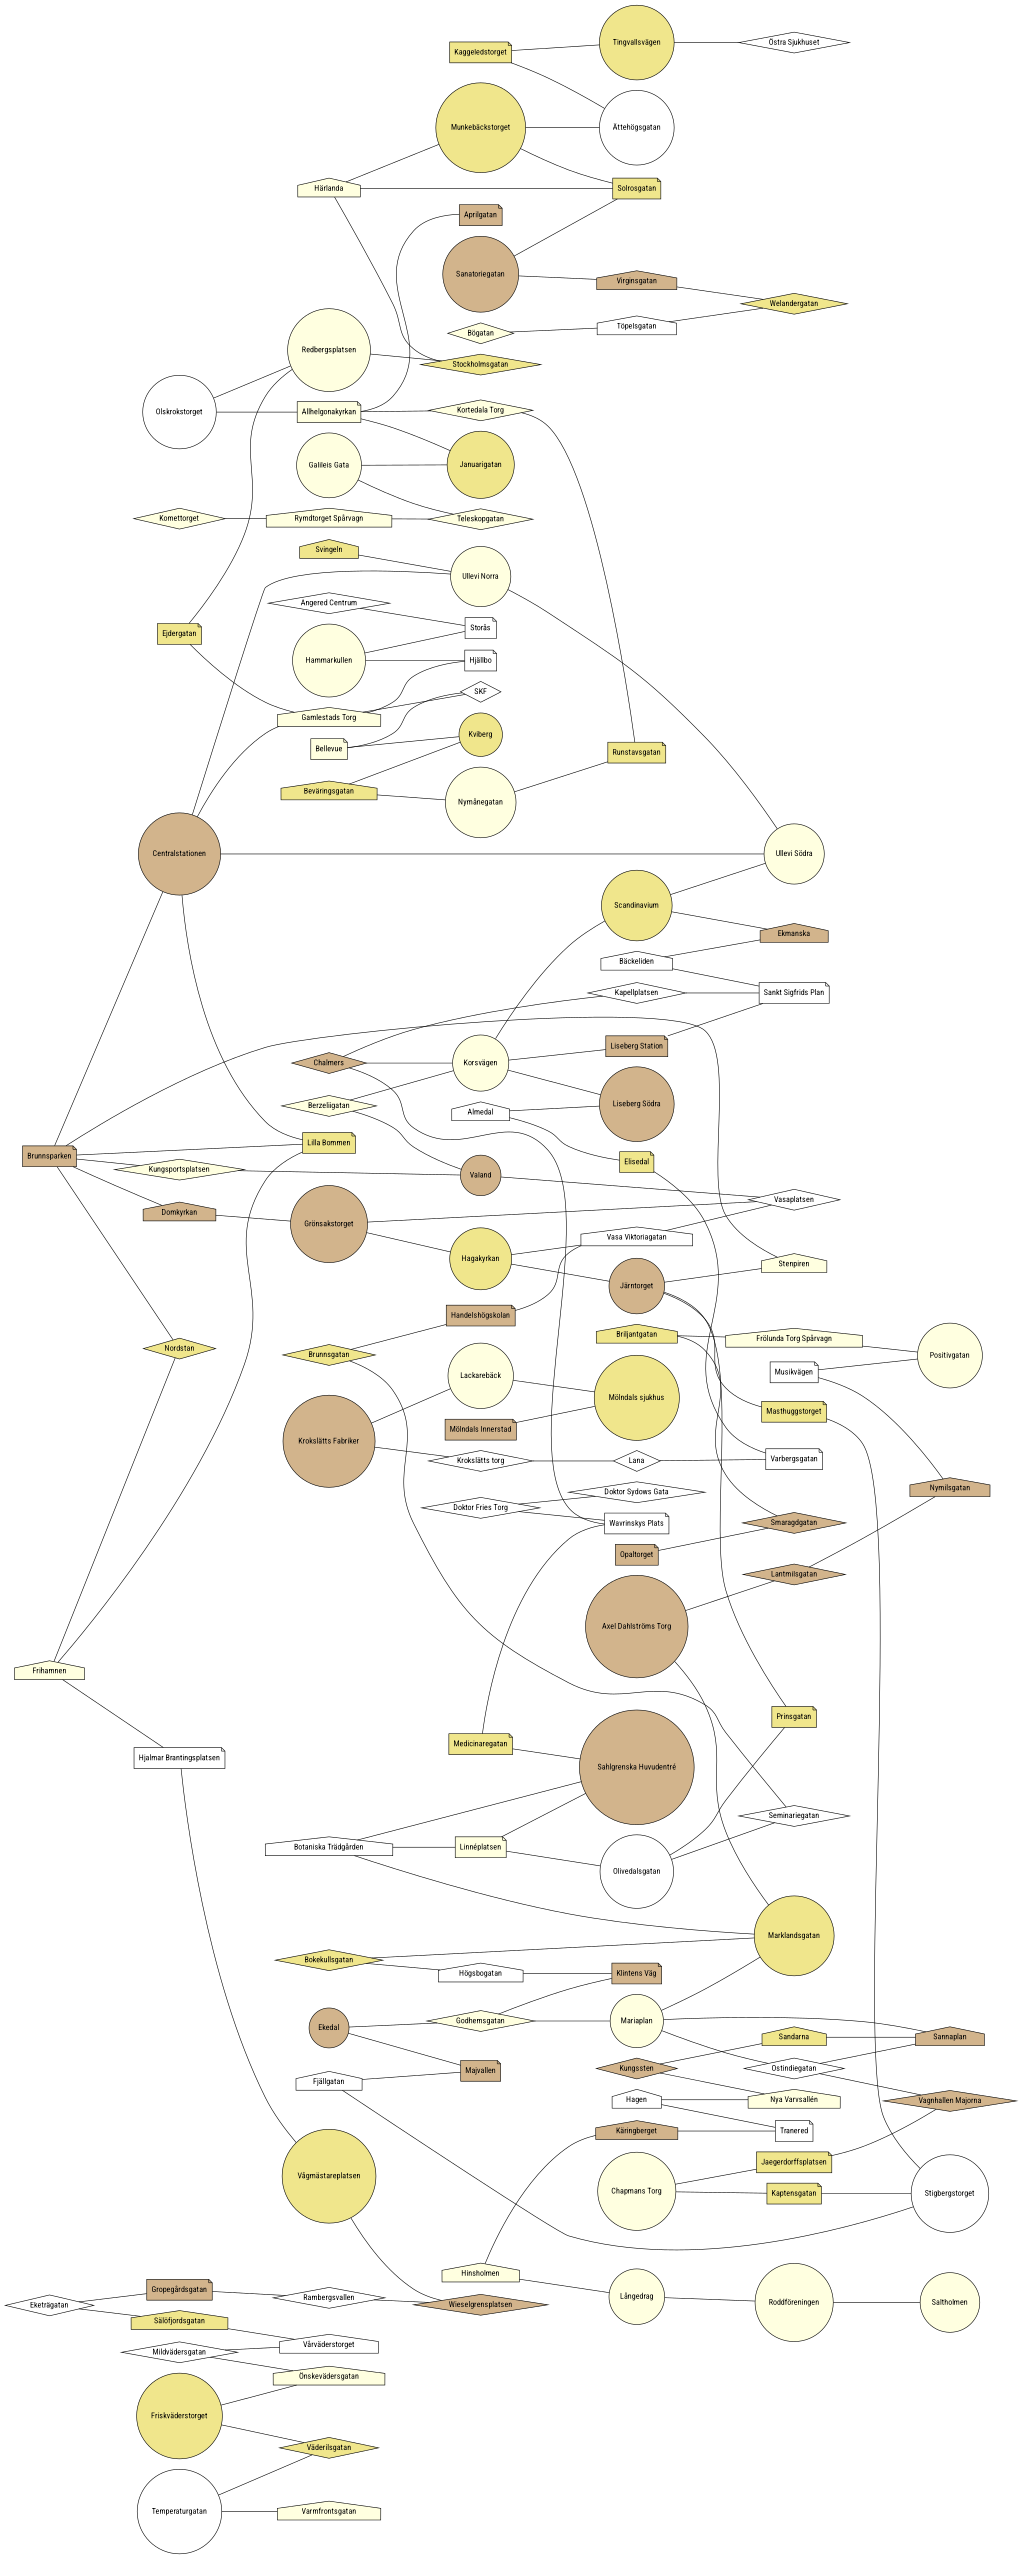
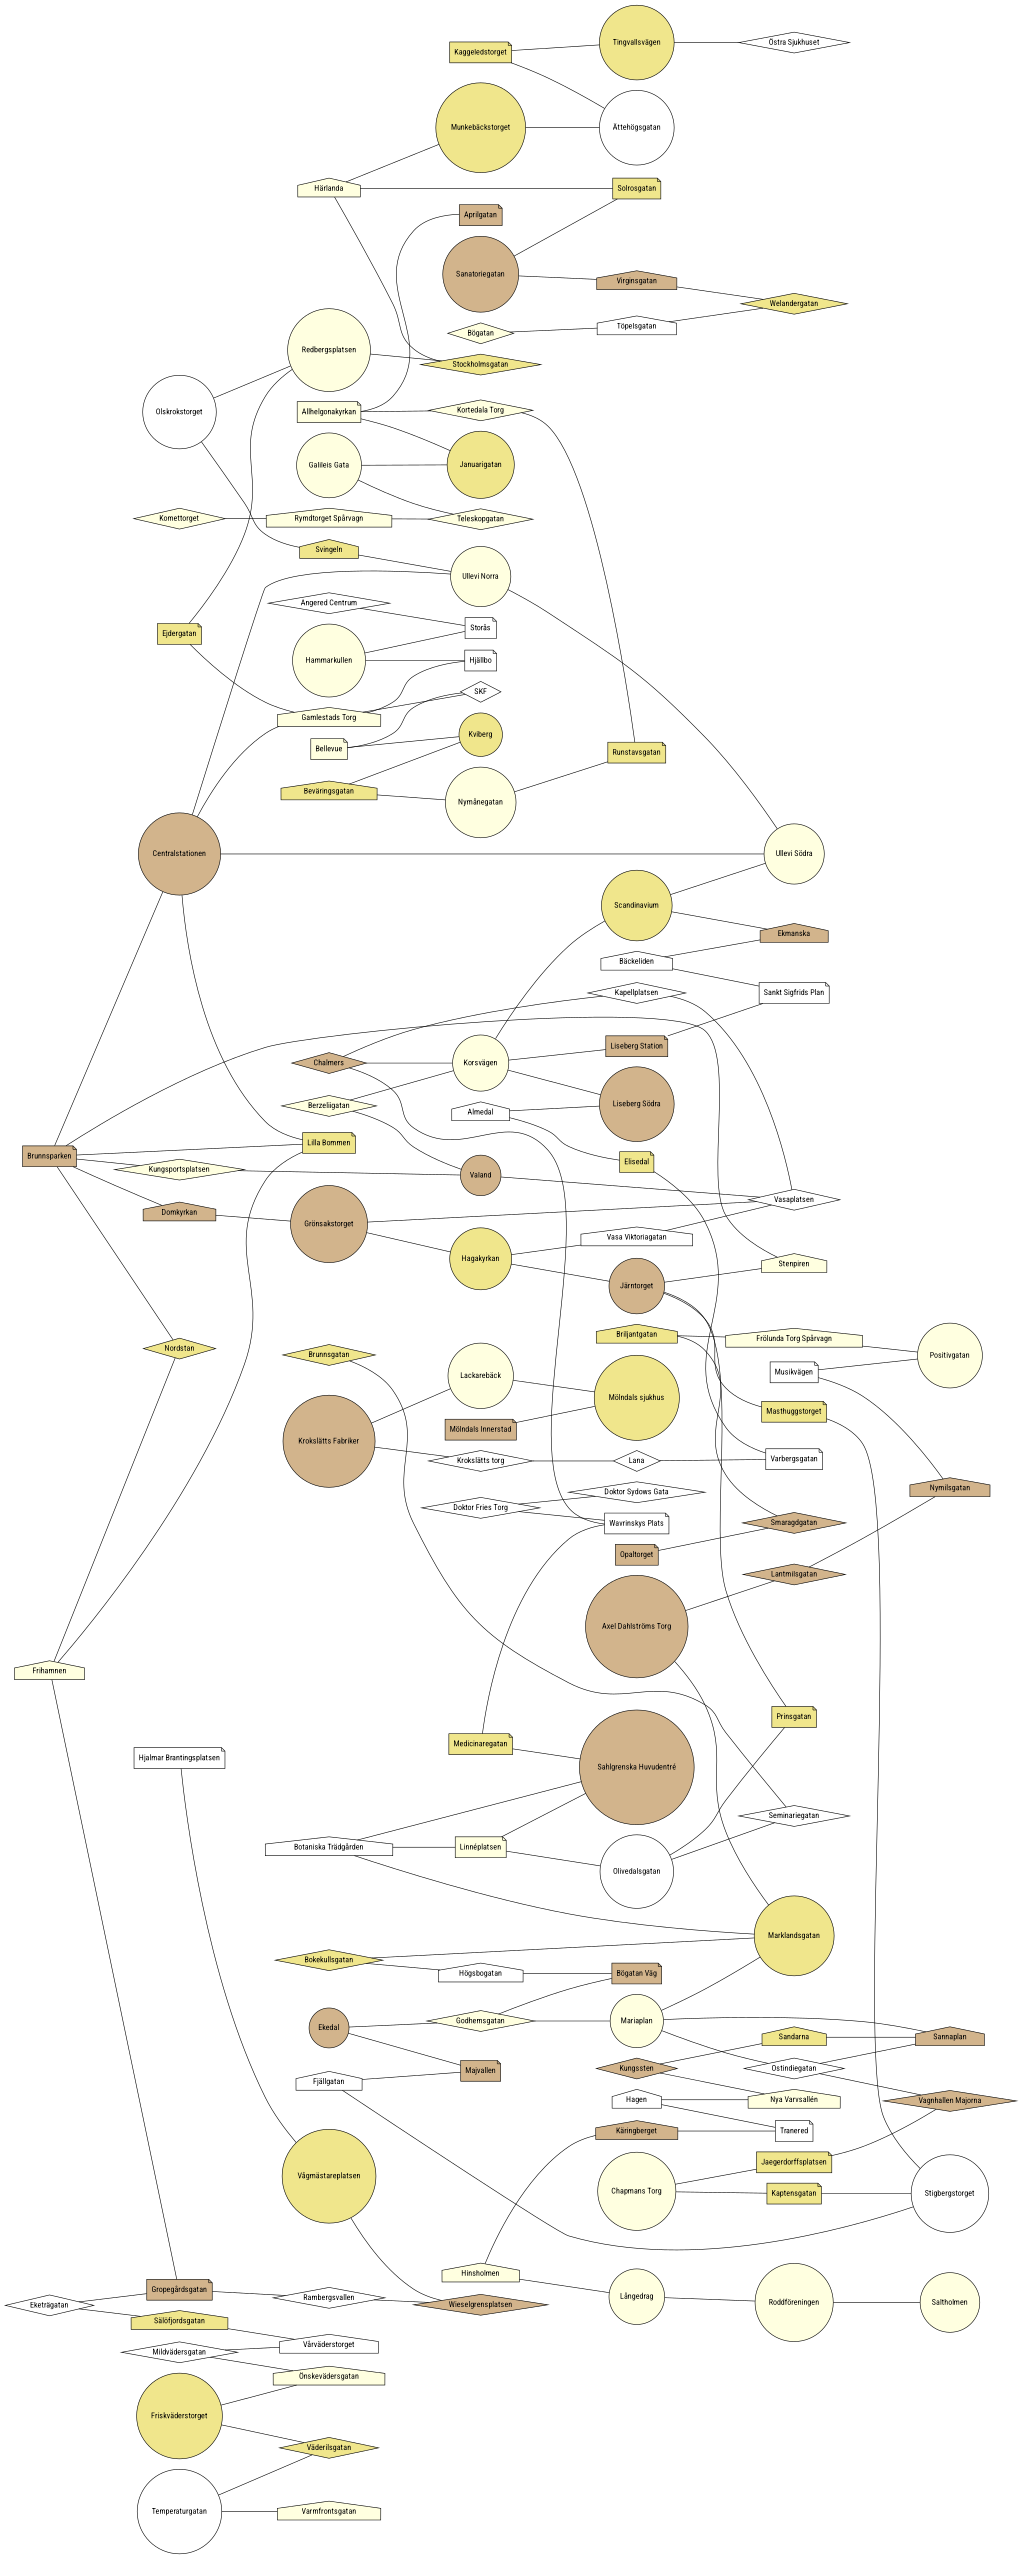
(565, 169) -> none
(253, 412) -> (245, 503)
(722, 993) -> (754, 1076)
(481, 1316) -> none
(113, 1714) -> (114, 1979)
(637, 1974) -> (637, 1974)
